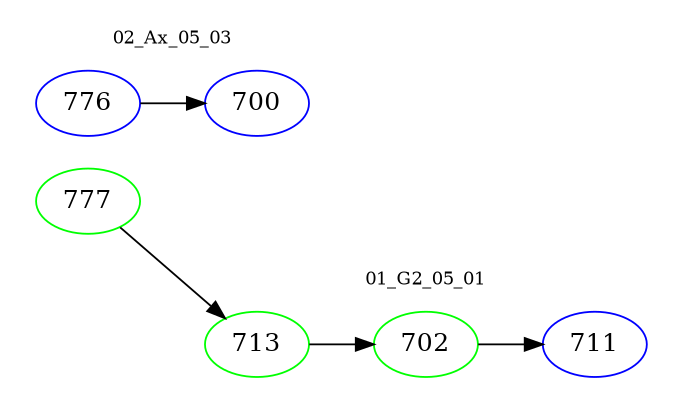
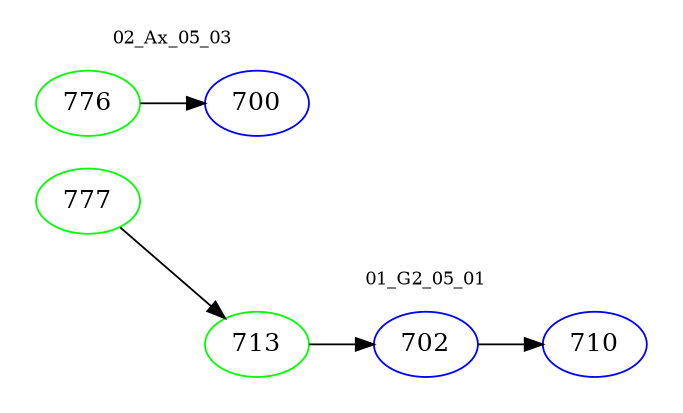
(88, 103) -> (88, 103)
(426, 344) -> (426, 344)
(595, 344) -> (595, 344)
